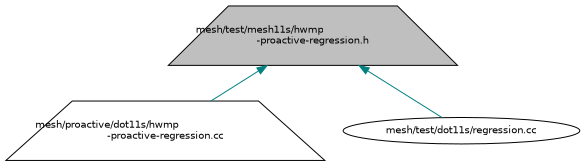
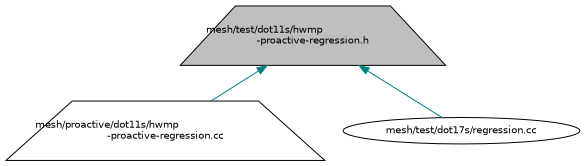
(313, 36) -> (313, 36)
(461, 131) -> (461, 131)
